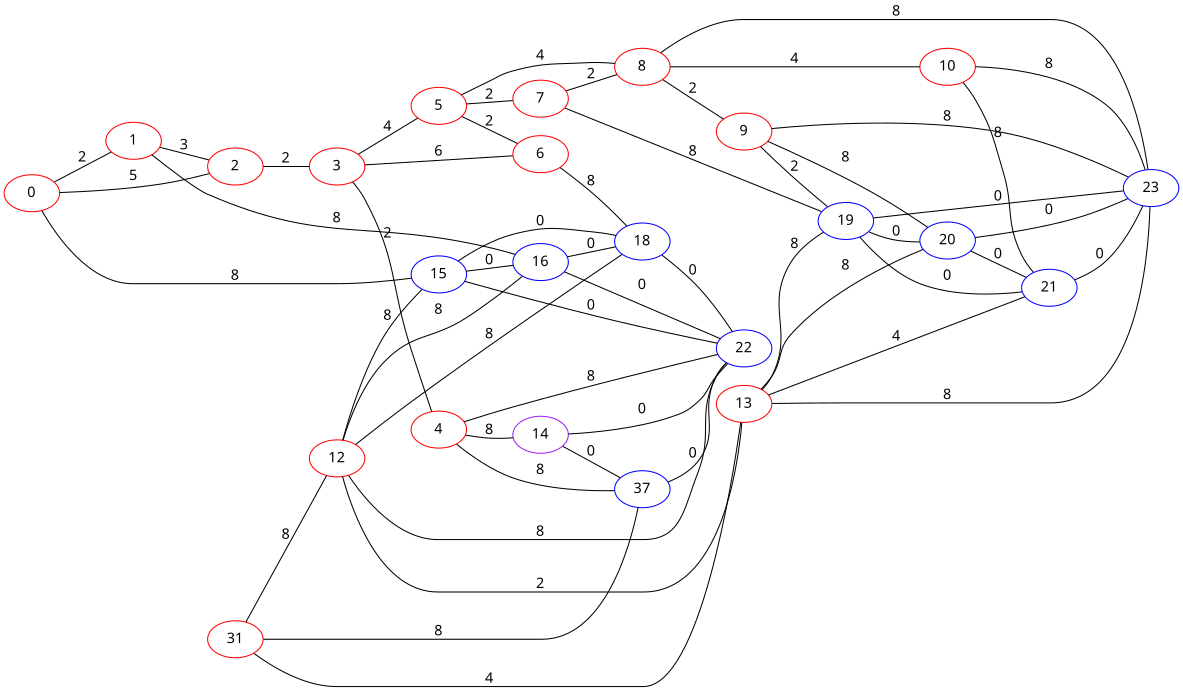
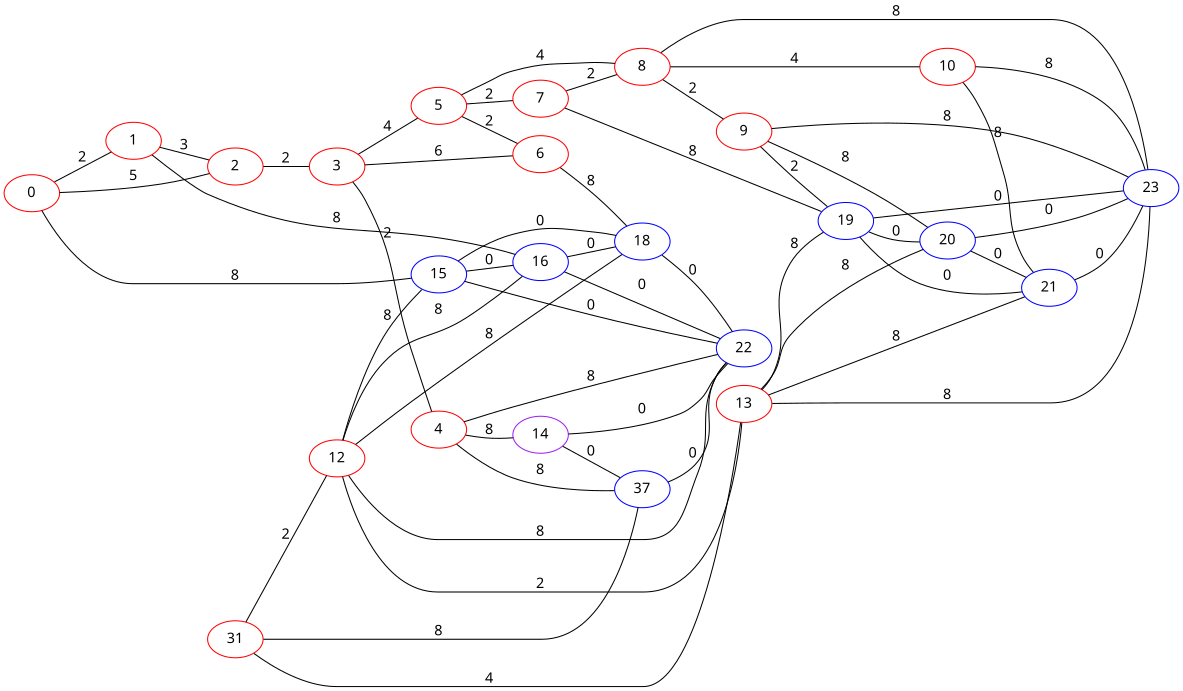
(897, 337) -> (897, 337)
(286, 535) -> (286, 535)
